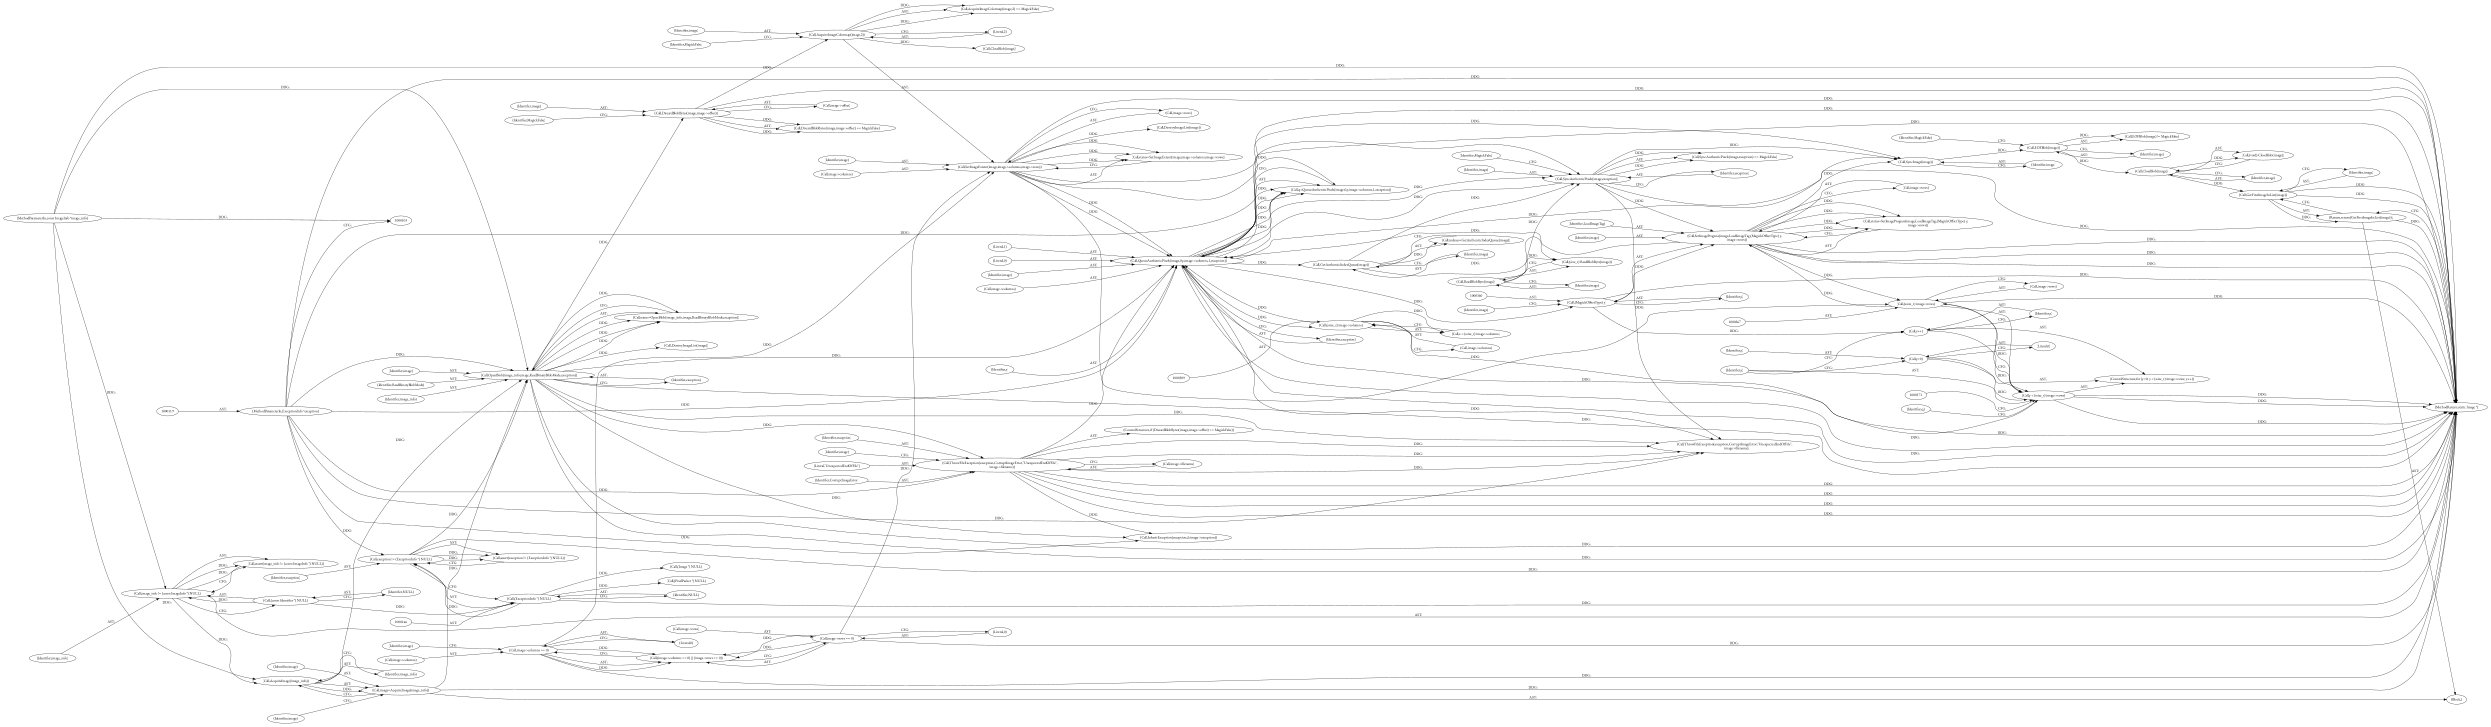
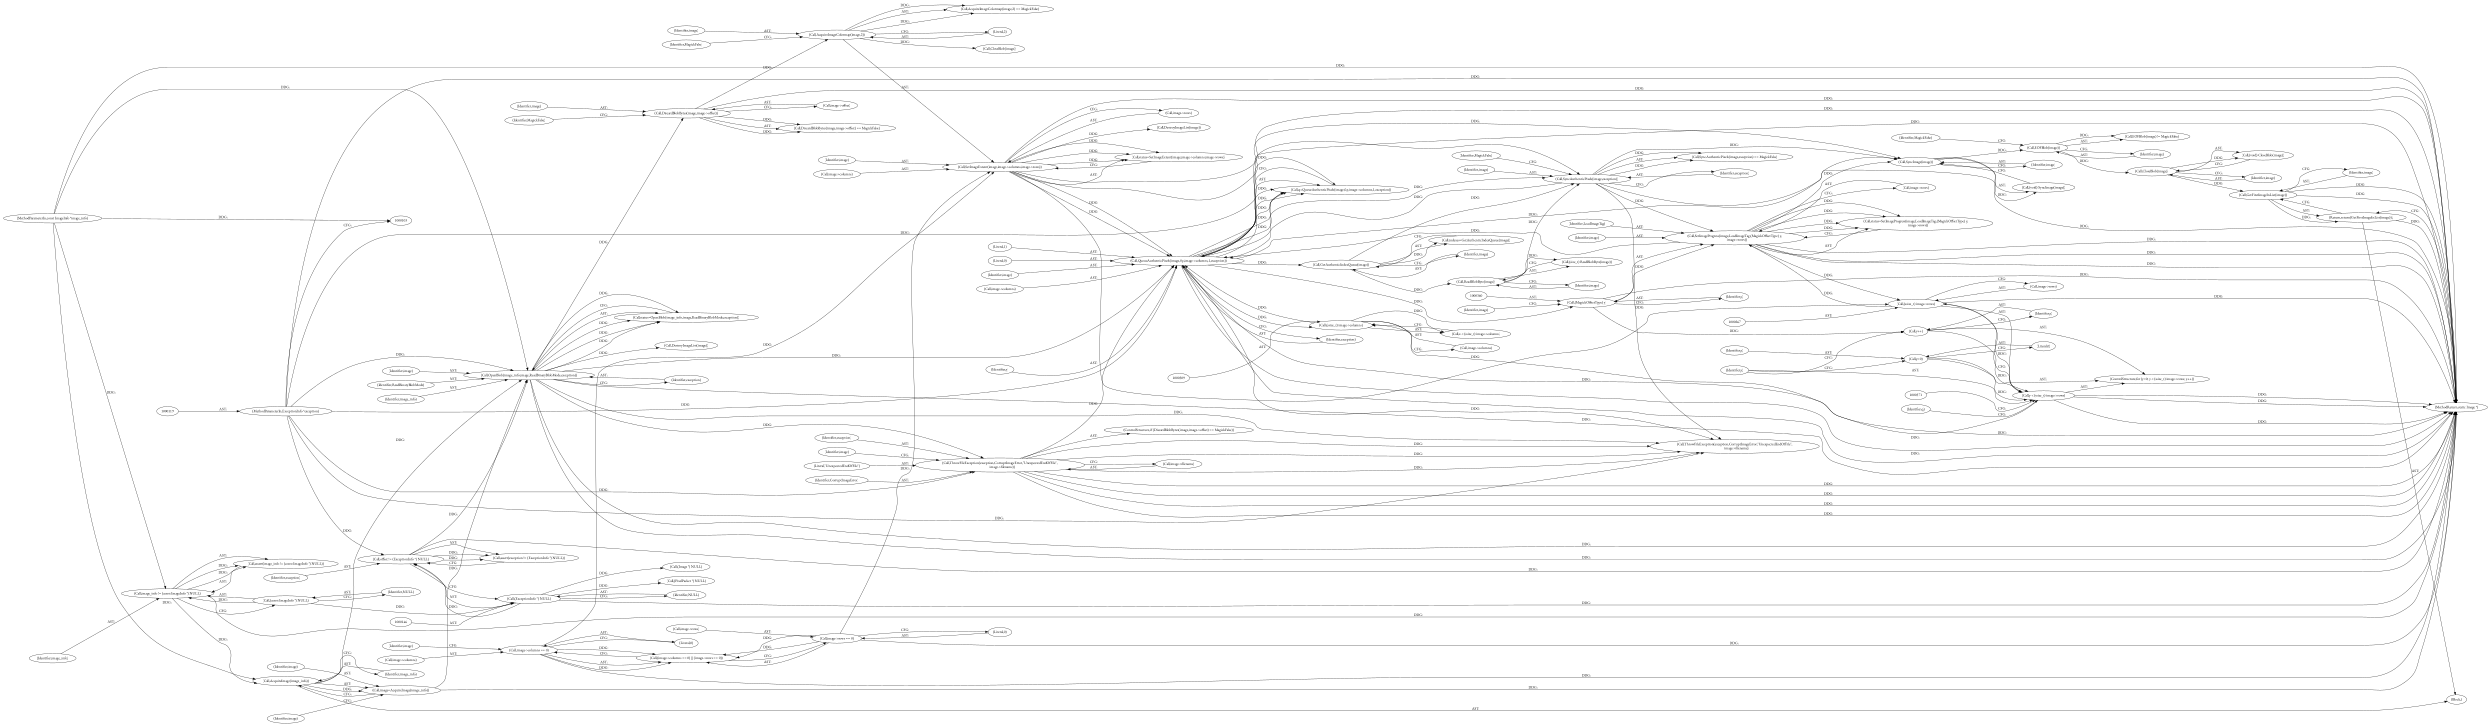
none -> (2044, 187)
(1477, 274) -> (1398, 288)
(1179, 538) -> none
(401, 559) -> (401, 559)
(224, 582) -> (224, 582)
(286, 601) -> (286, 601)
(1419, 615) -> (1419, 615)
(1437, 700) -> (1369, 711)
